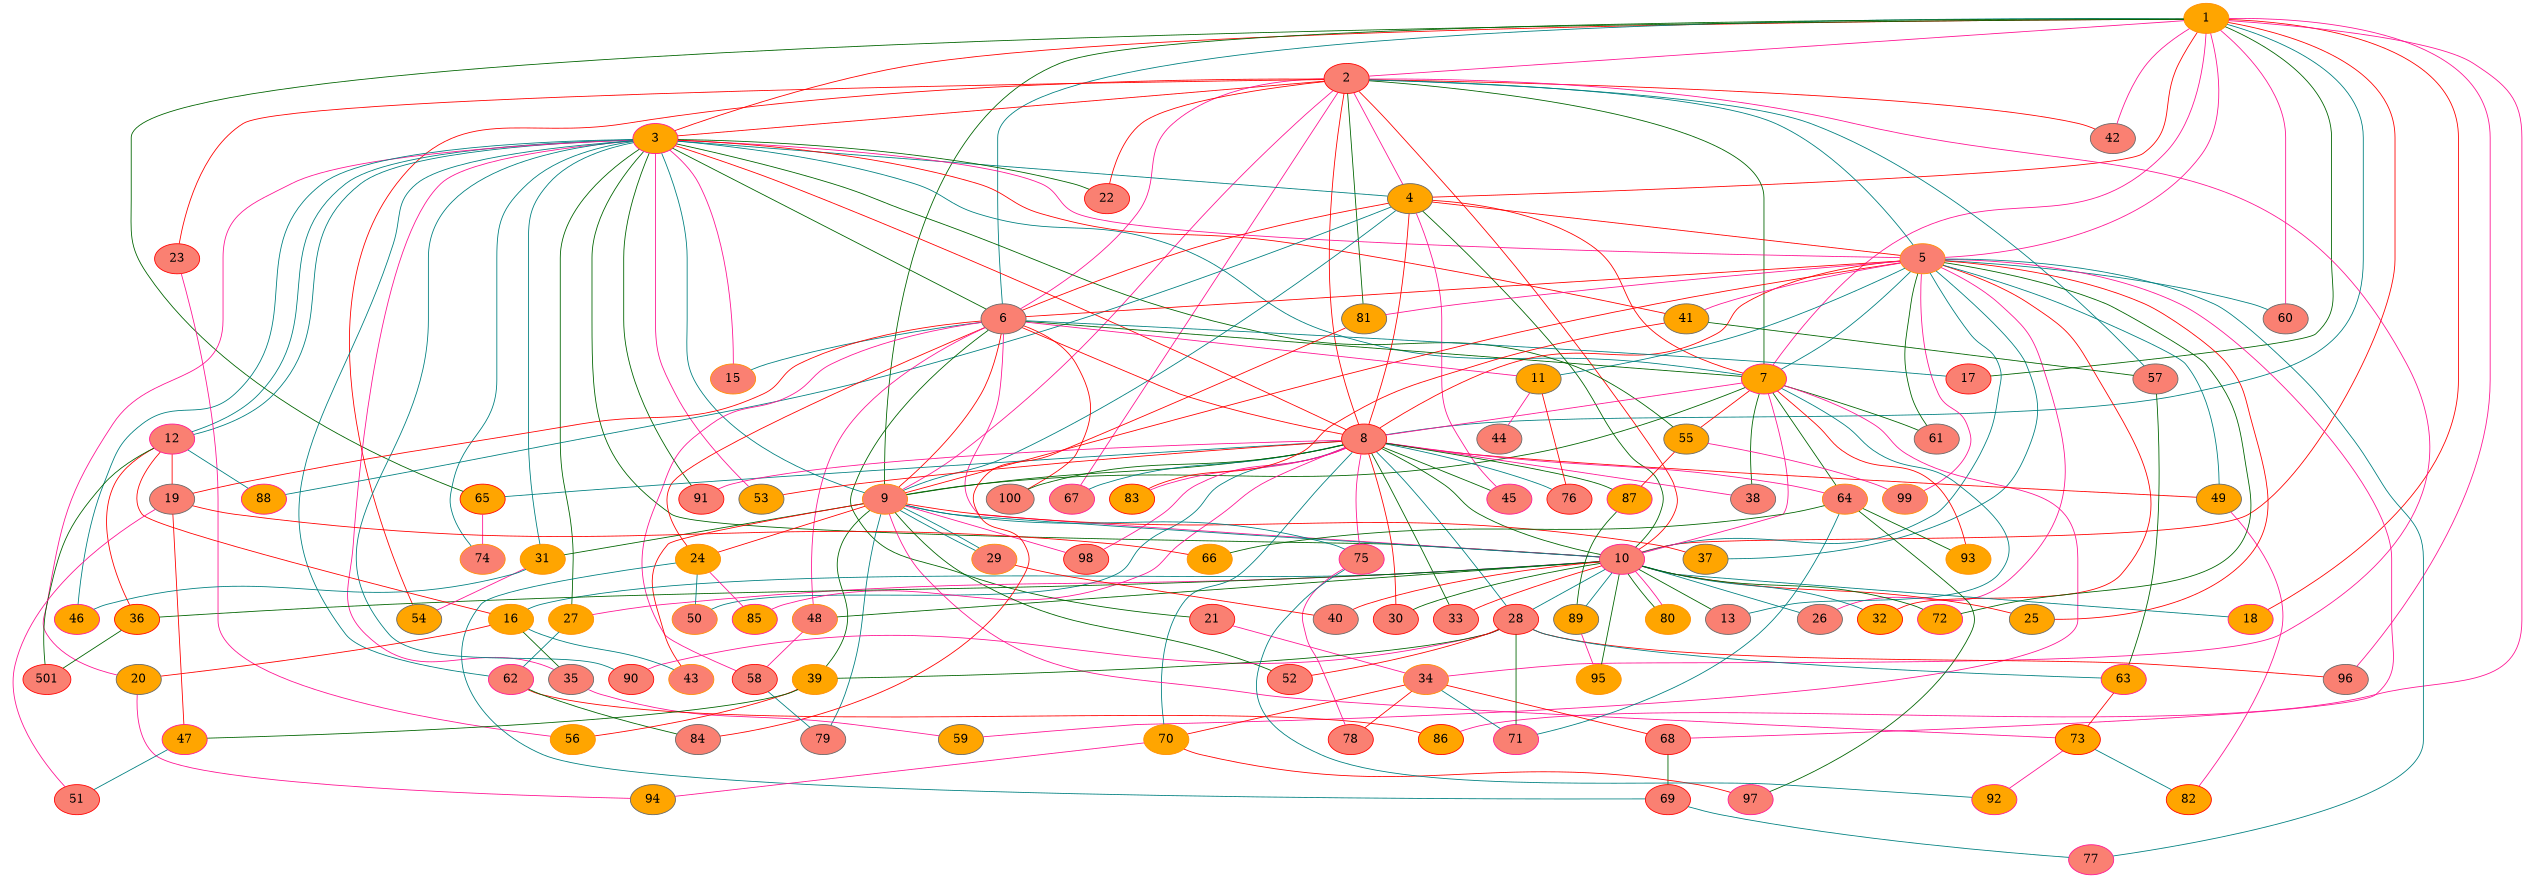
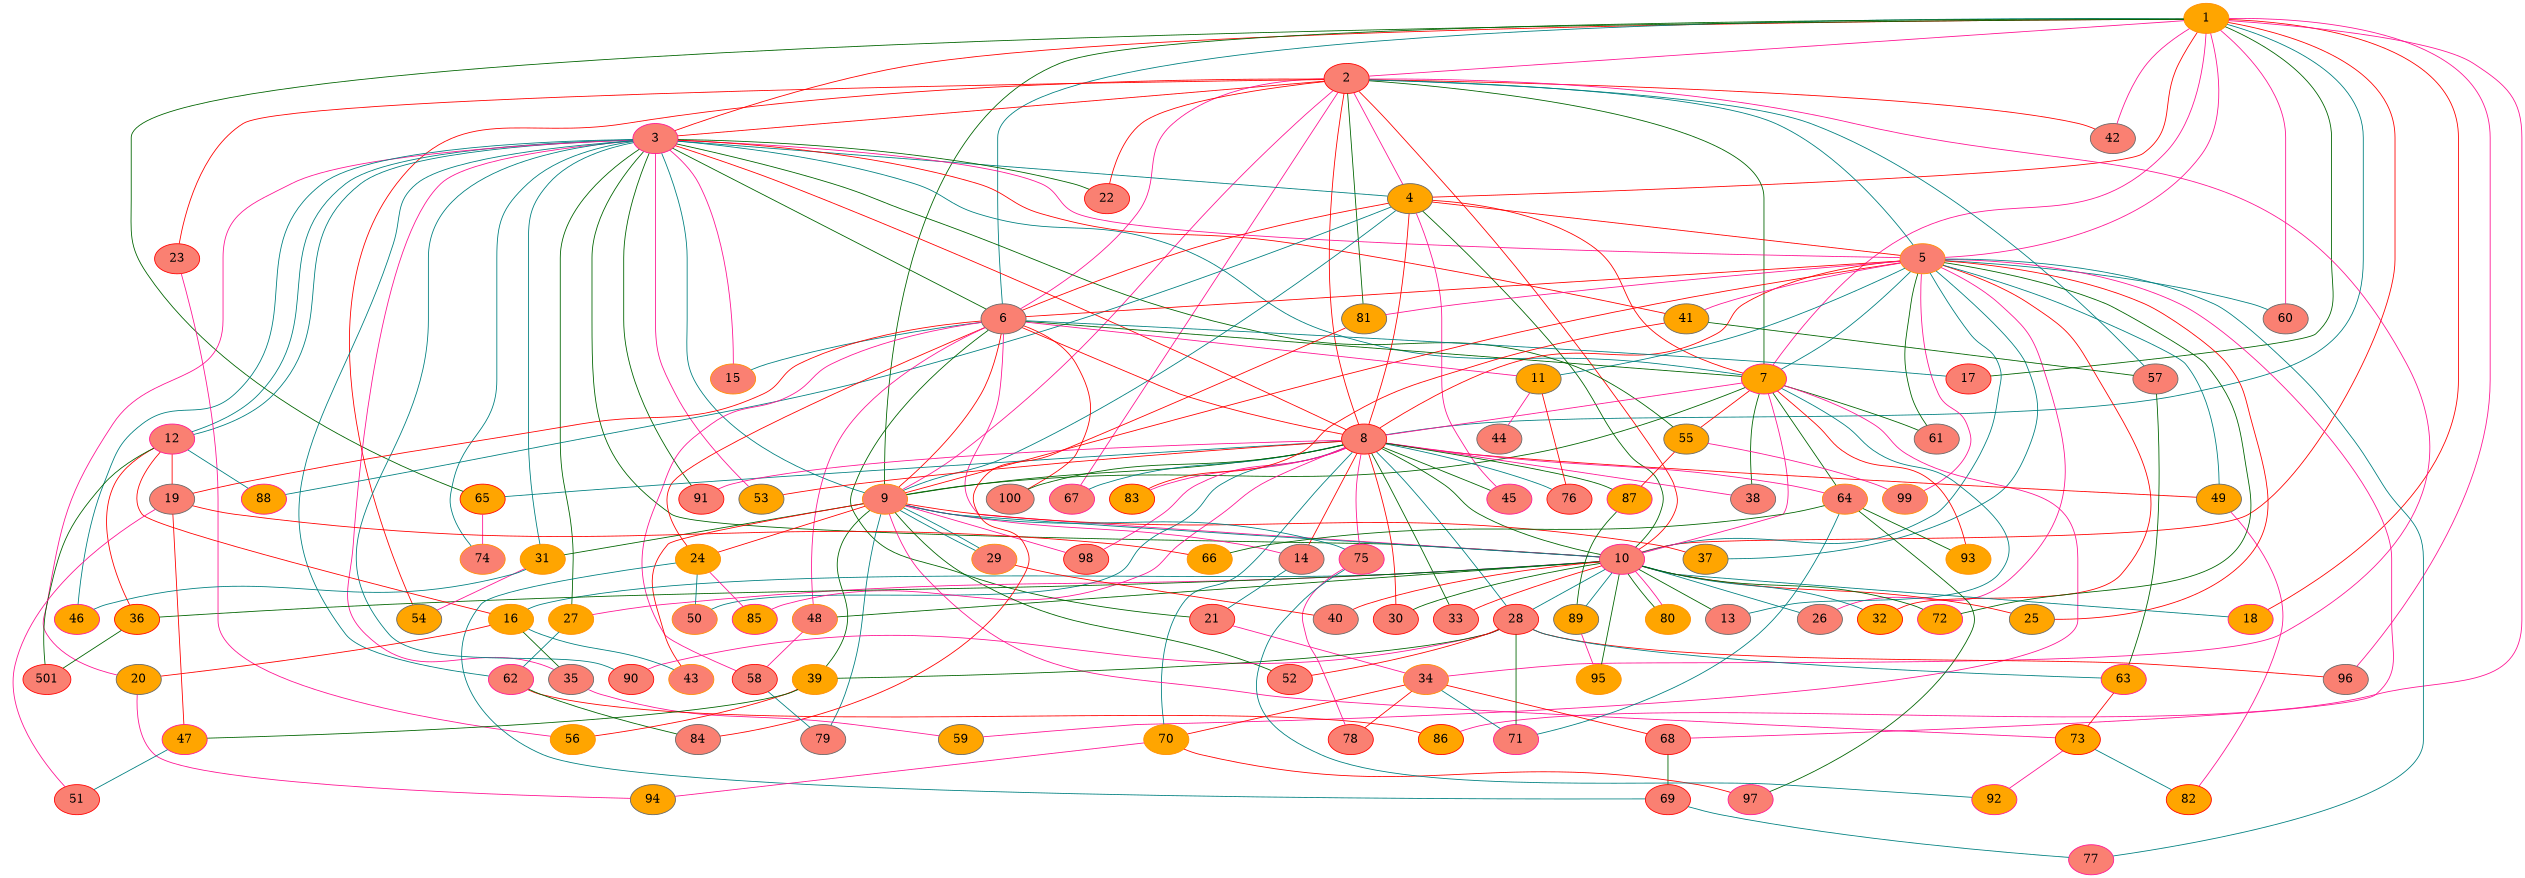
(655, 139) -> (655, 139)
none -> (1301, 559)
